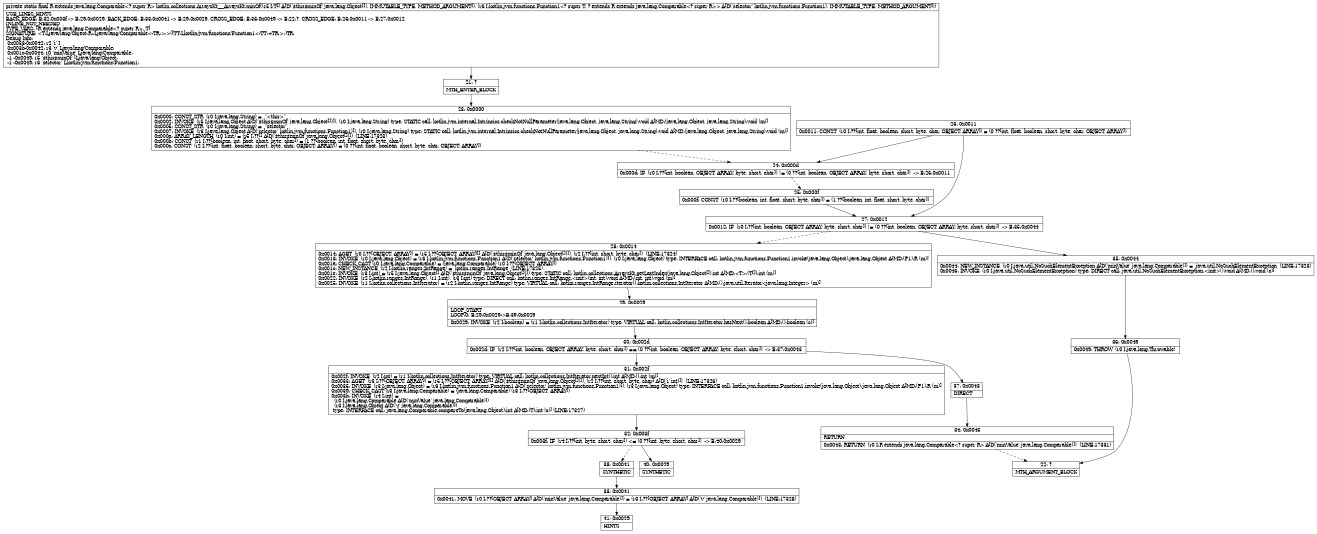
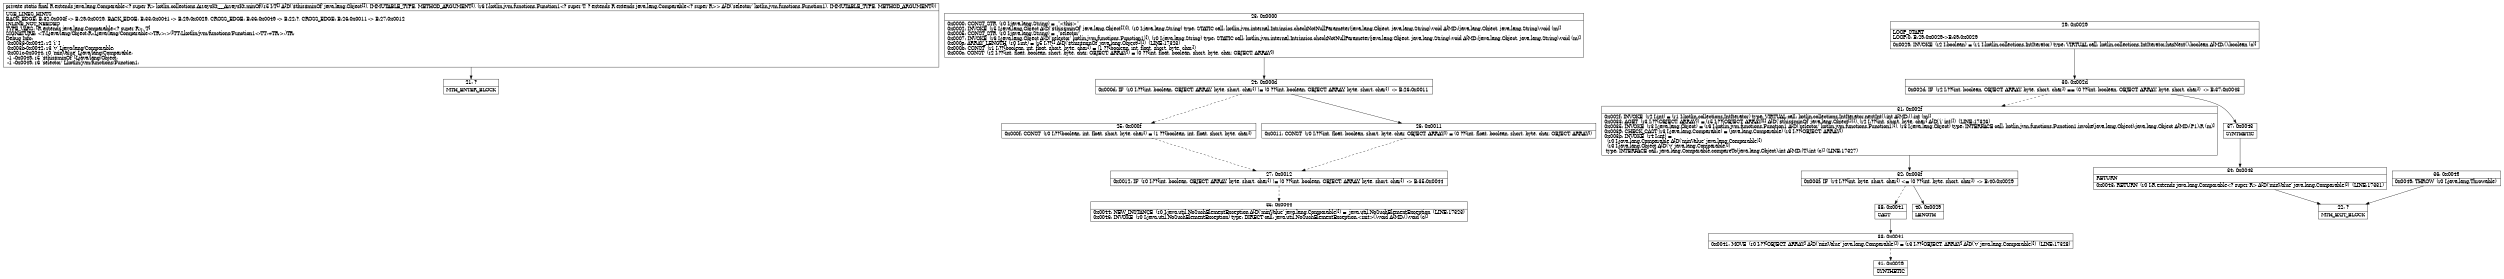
(471, 98) -> none
(876, 149) -> (1345, 108)
(683, 156) -> (1264, 67)
(954, 185) -> (1356, 154)
(839, 210) -> (1202, 154)
(991, 243) -> (1279, 192)
(624, 265) -> none
(1125, 305) -> none
(637, 358) -> (2026, 100)
(963, 394) -> (2240, 134)
(1010, 455) -> (2296, 196)
(617, 472) -> (1884, 215)
(656, 472) -> (1925, 215)
(1046, 472) -> (2343, 215)
(617, 508) -> (1891, 253)
(611, 526) -> (1891, 272)
